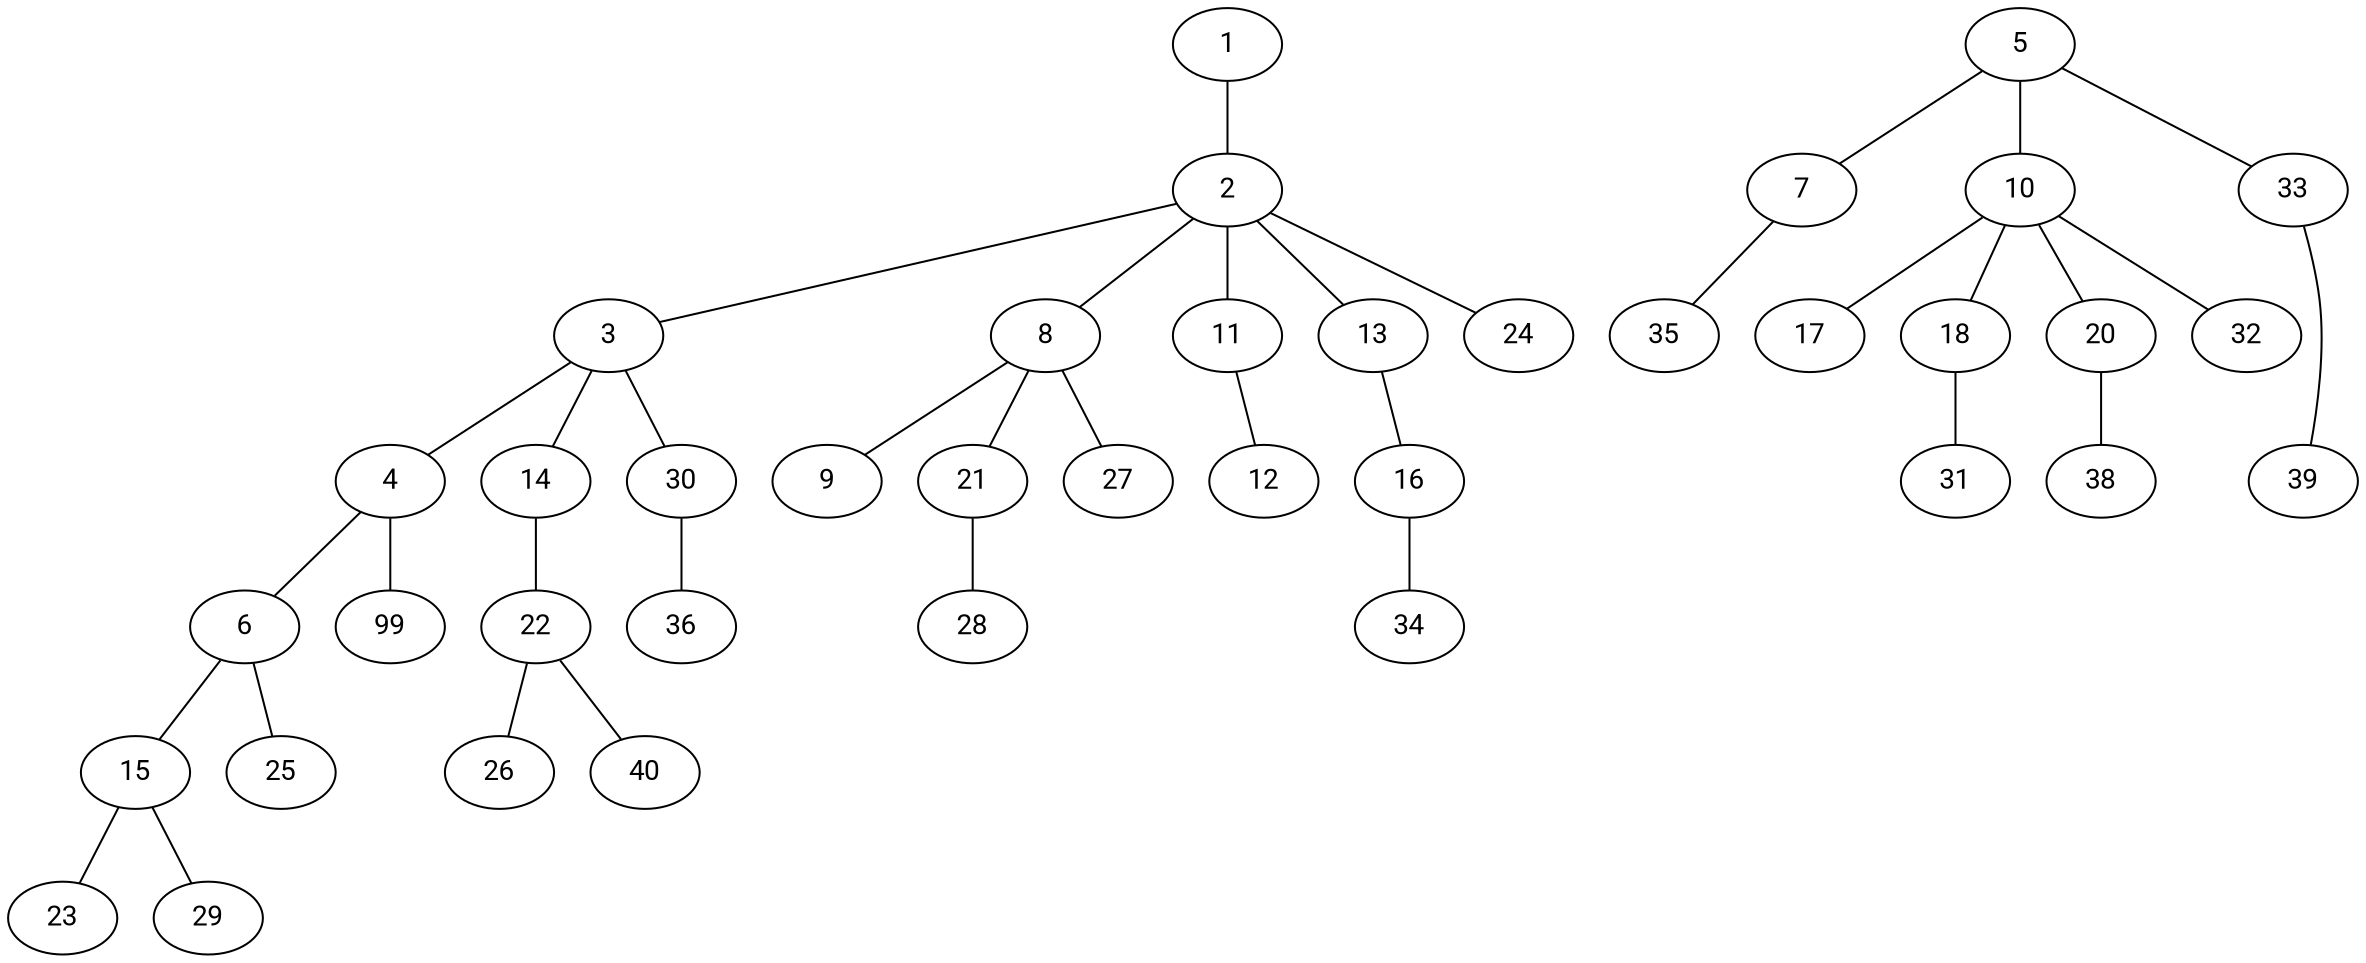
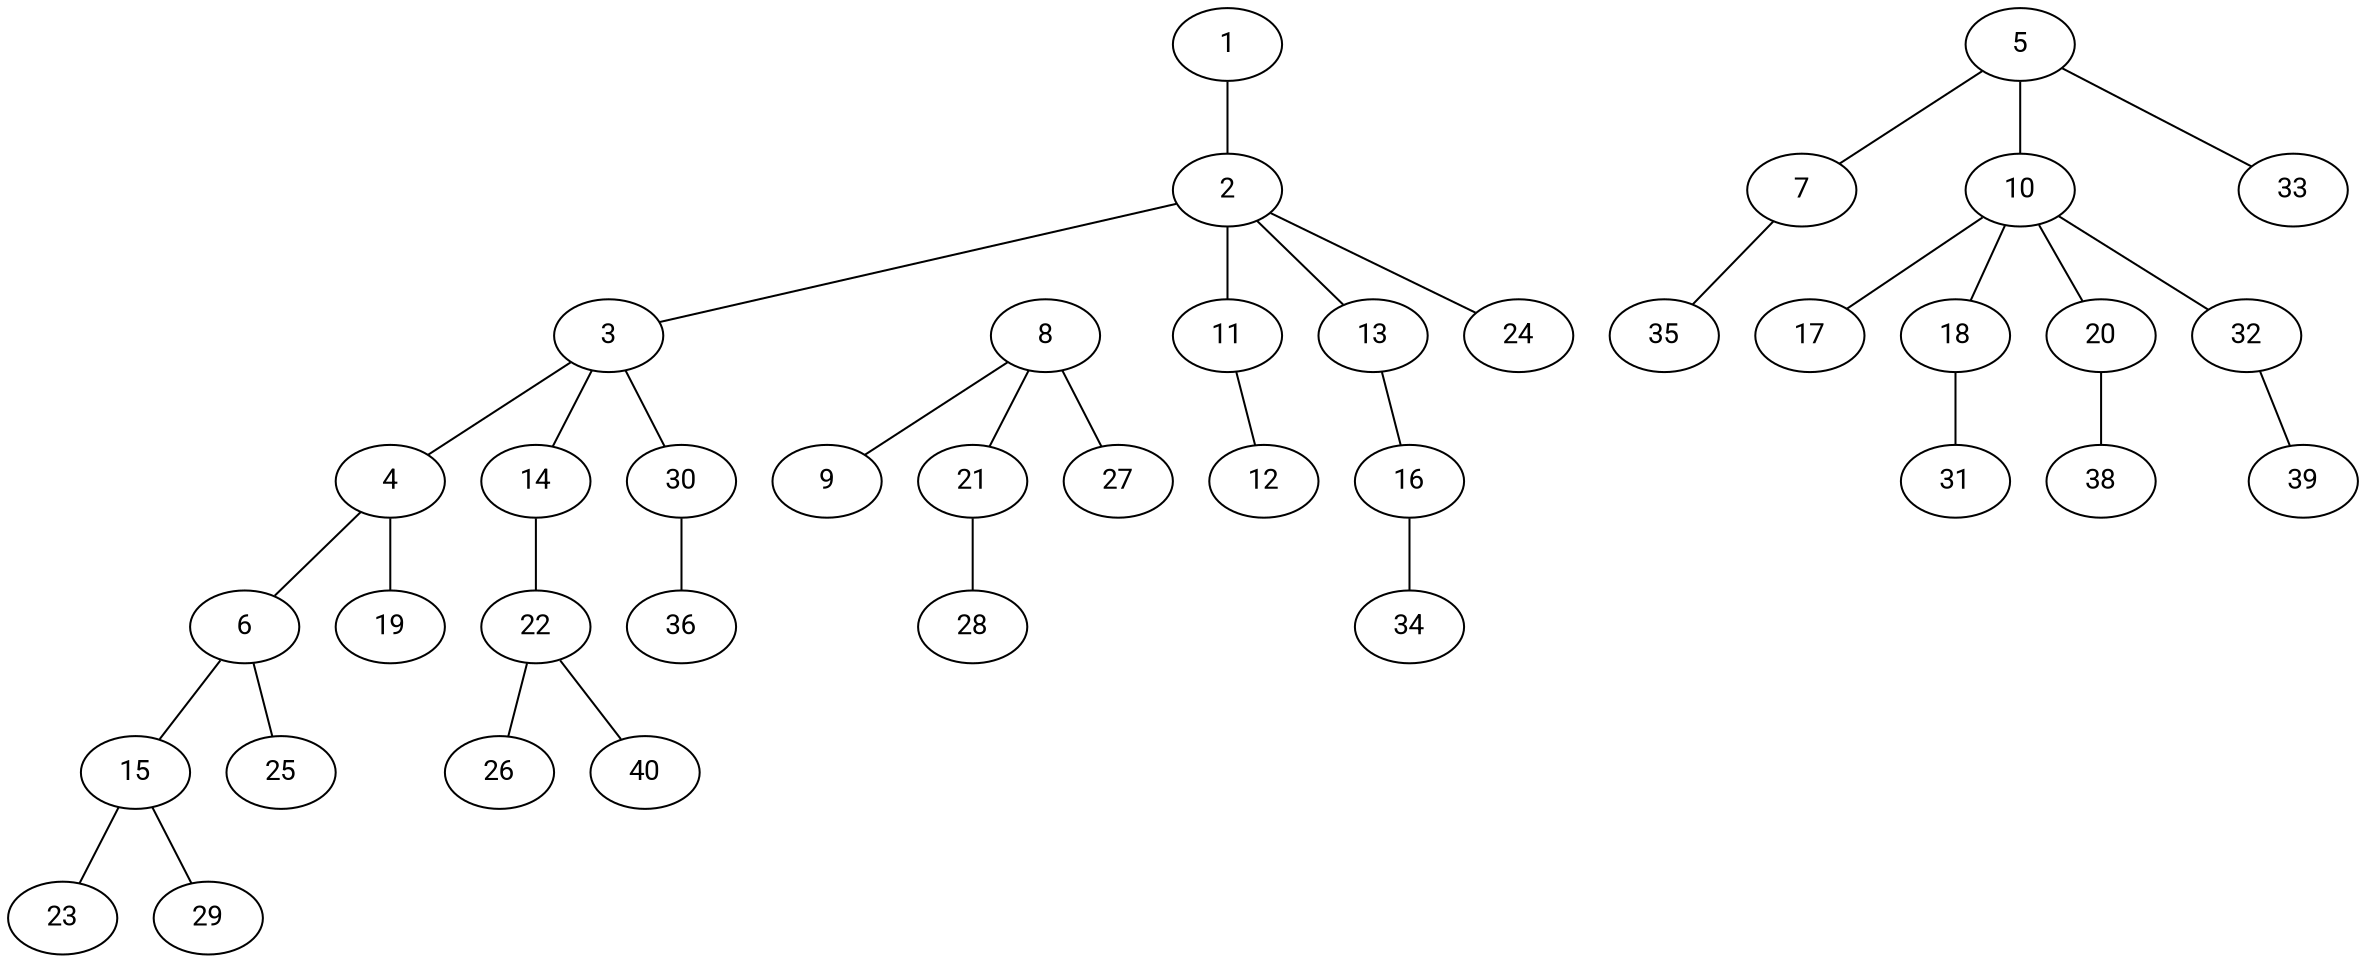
(1136, 263) -> none
(2322, 335) -> (2275, 409)
(390, 627) -> (390, 627)
